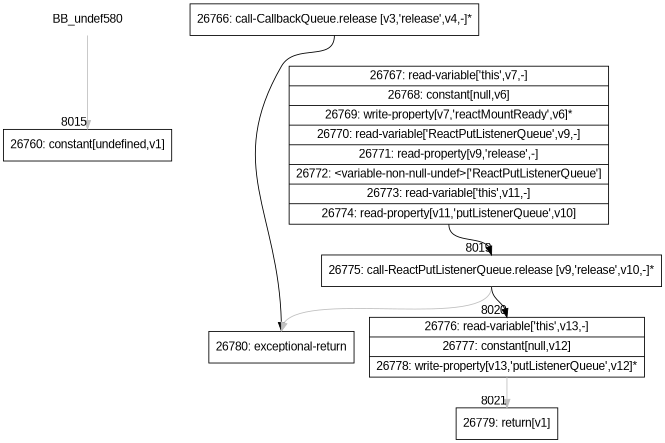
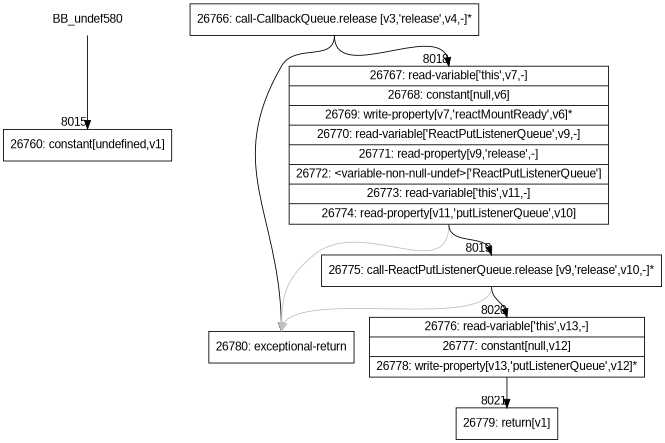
none -> (387, 52)
(88, 78) -> (88, 78)
none -> (350, 243)
(507, 388) -> (507, 388)
